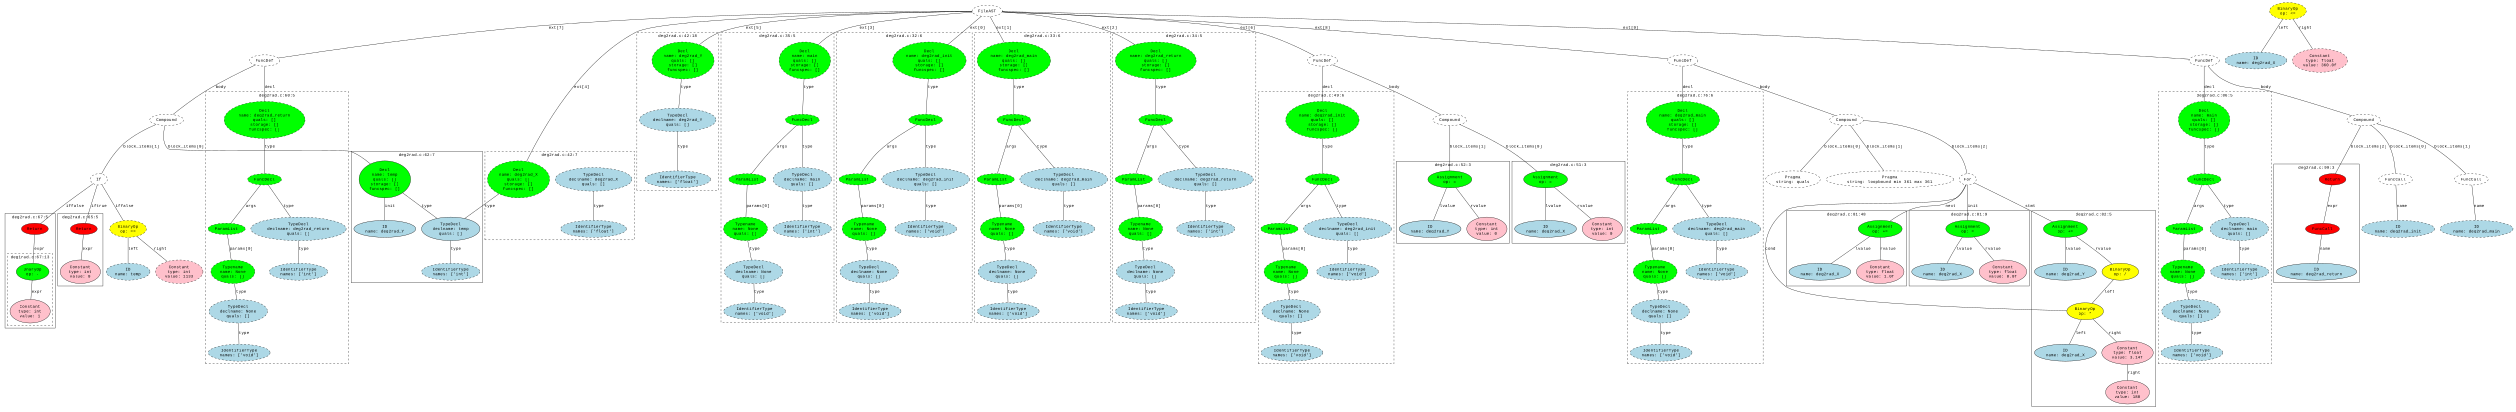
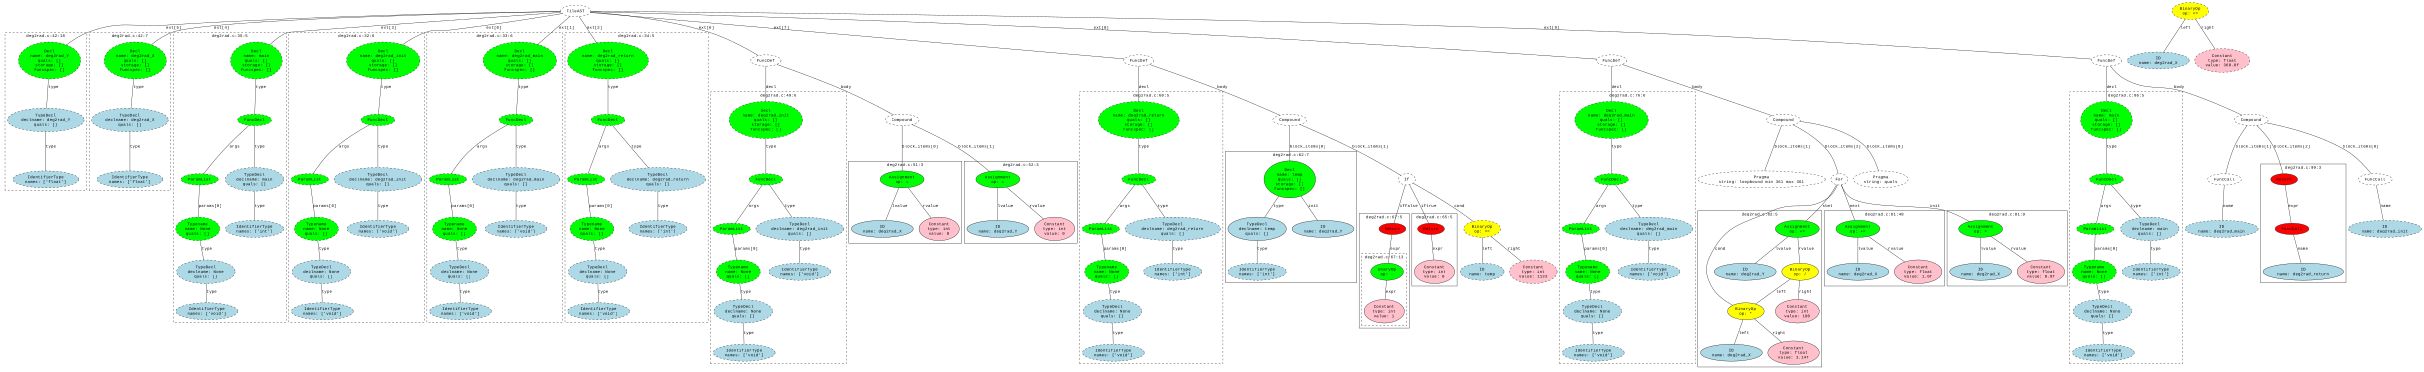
(125, 206) -> (1460, 206)
(480, 207) -> (132, 94)
(30, 257) -> (1384, 257)
(2128, 372) -> (1799, 290)
